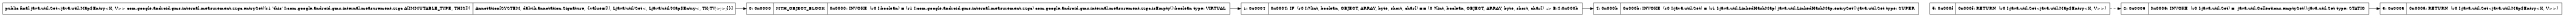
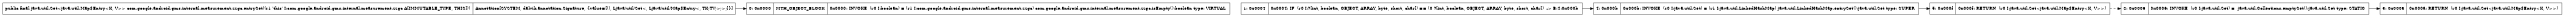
(1234, 9) -> none
none -> (1923, 9)
